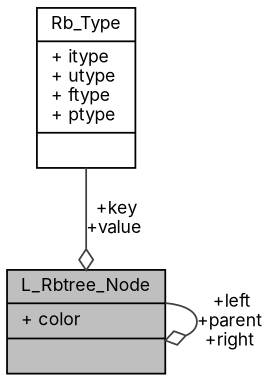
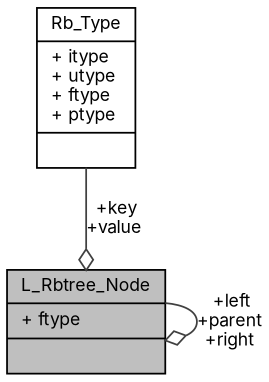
(51, 320) -> (51, 320)
